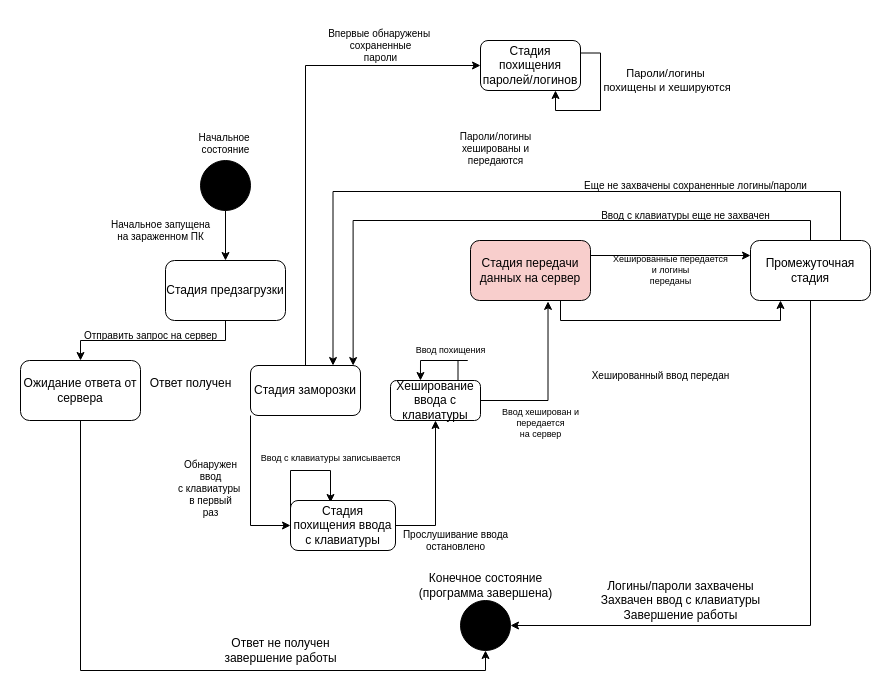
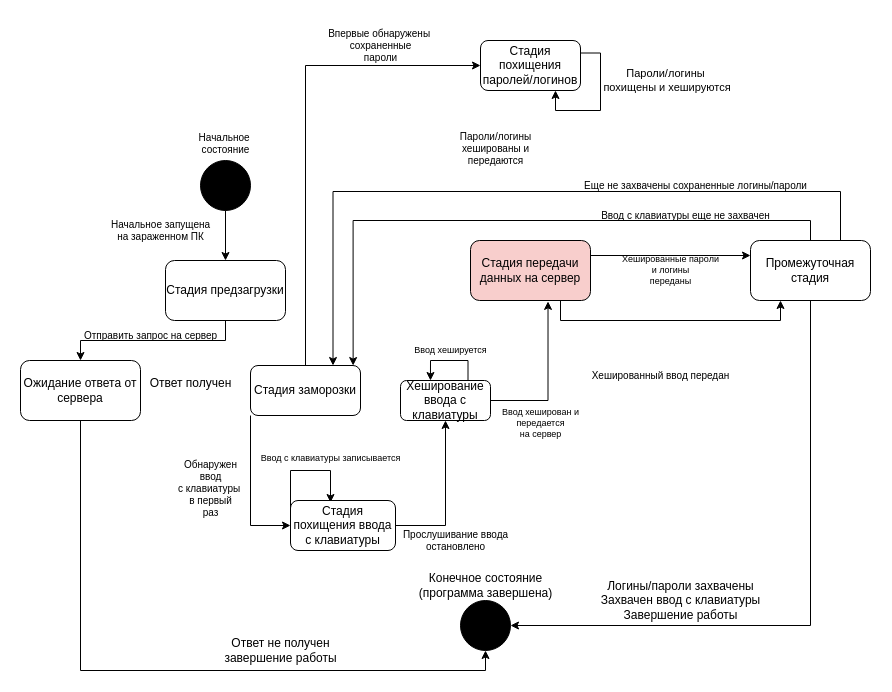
(671, 271) -> (671, 271)
(451, 351) -> (451, 351)
(436, 401) -> (446, 401)
